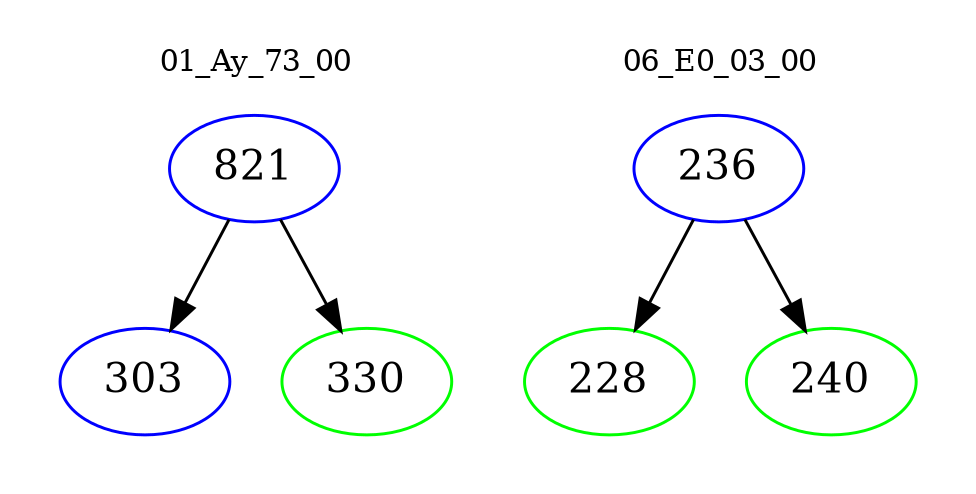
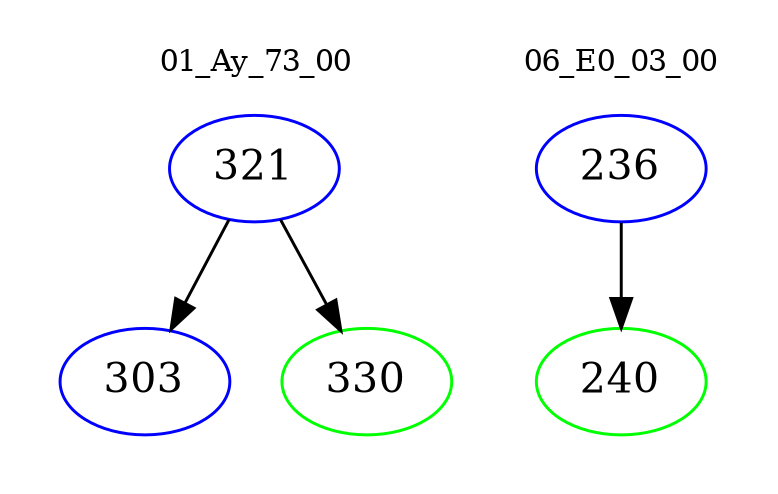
(254, 169) -> (254, 169)
(609, 382) -> none
